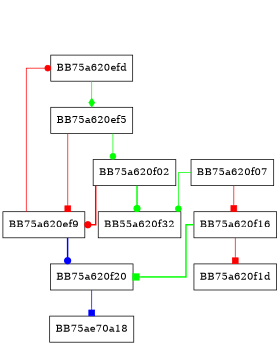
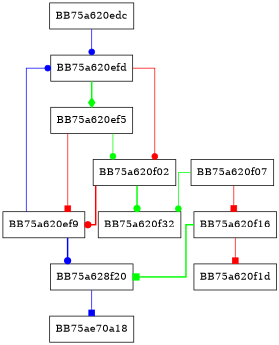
none -> (92, 16)
(92, 90) -> (92, 90)
none -> (155, 100)
(26, 131) -> (26, 131)
(140, 225) -> (140, 225)
(92, 277) -> (92, 277)
